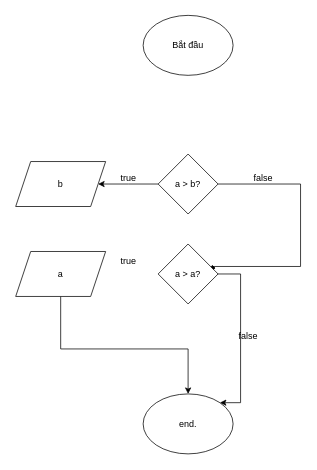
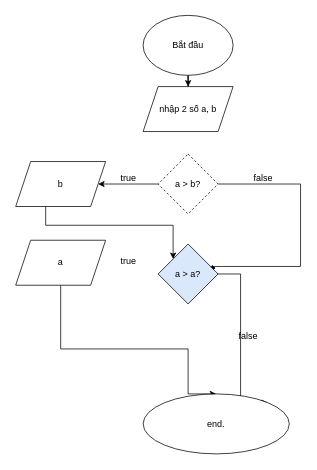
none -> (188, 84)
none -> (188, 109)
(188, 184) -> (188, 184)
none -> (101, 225)
(60, 274) -> (60, 263)
(188, 274) -> (188, 274)
(188, 424) -> (216, 424)
